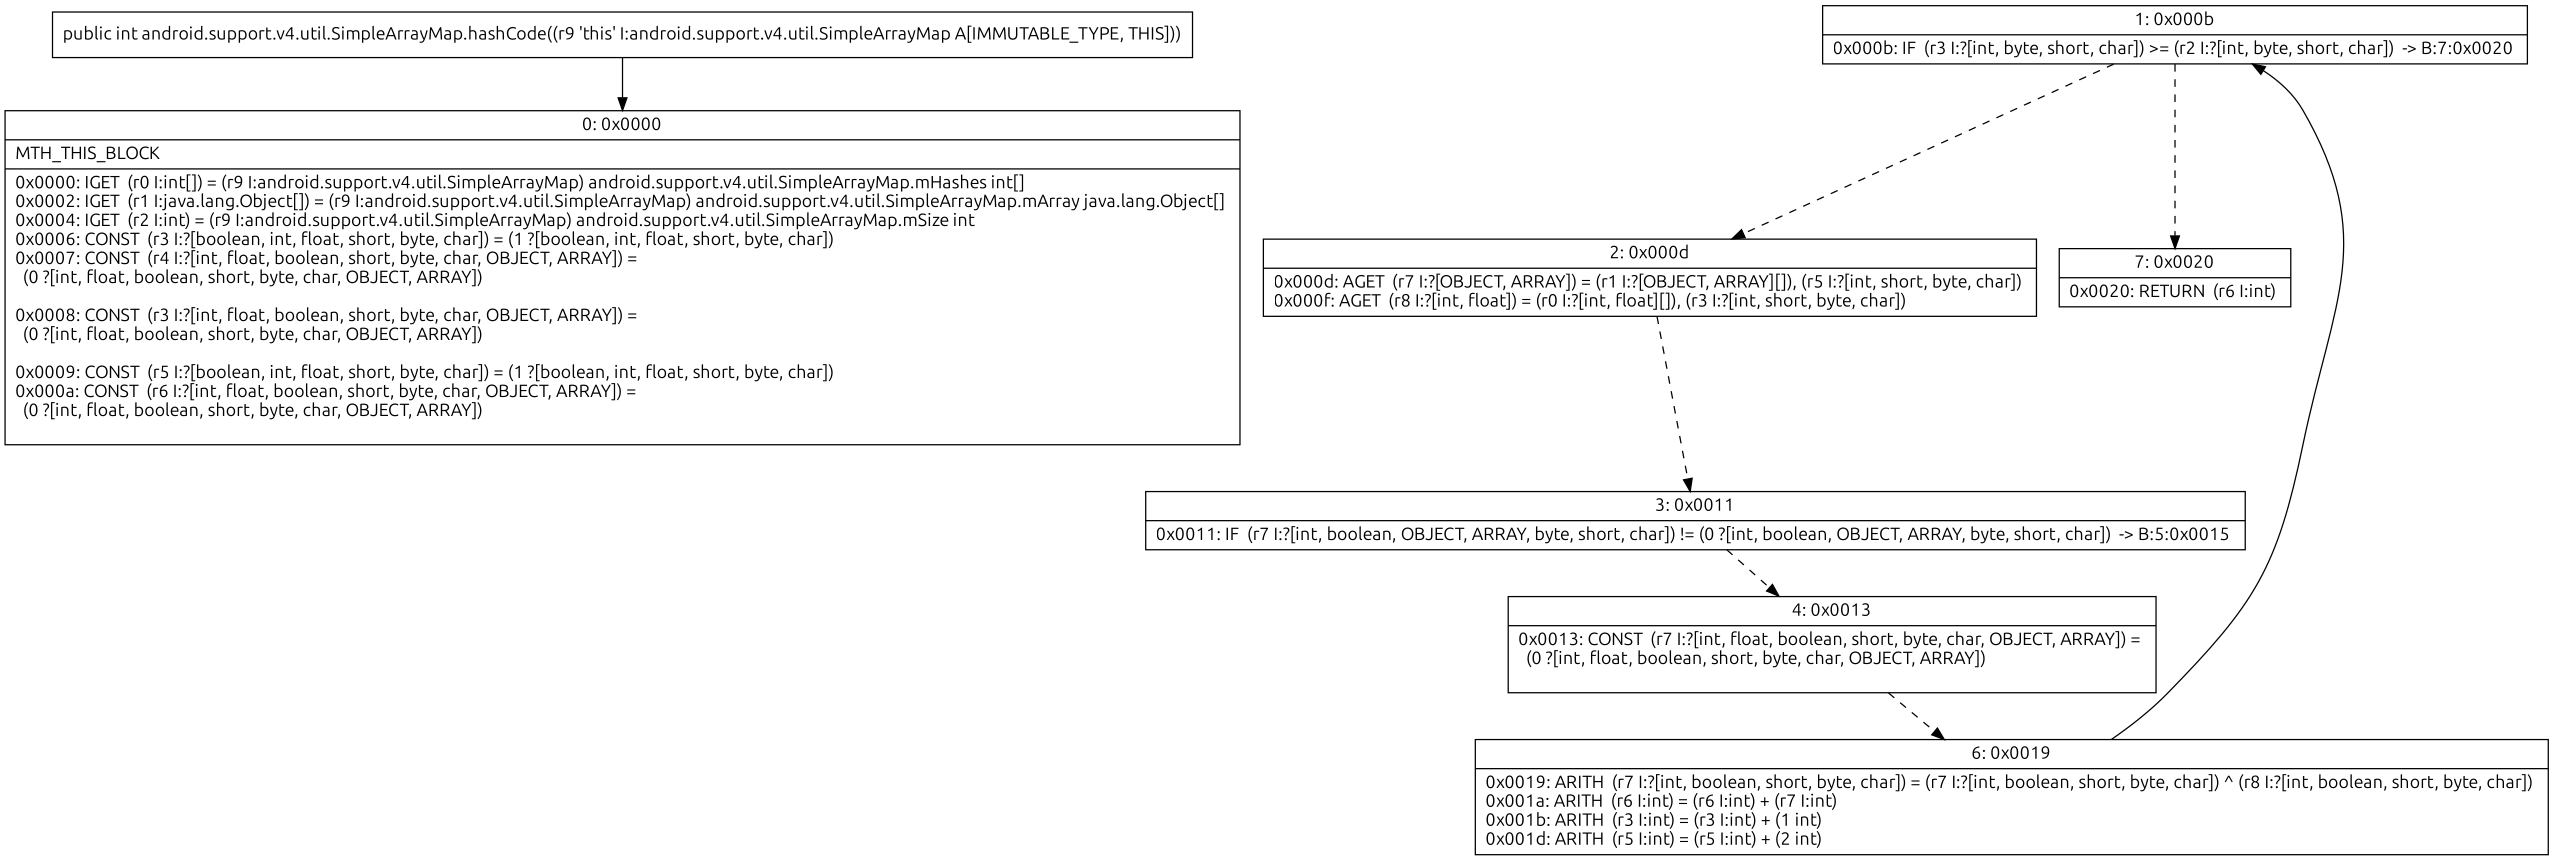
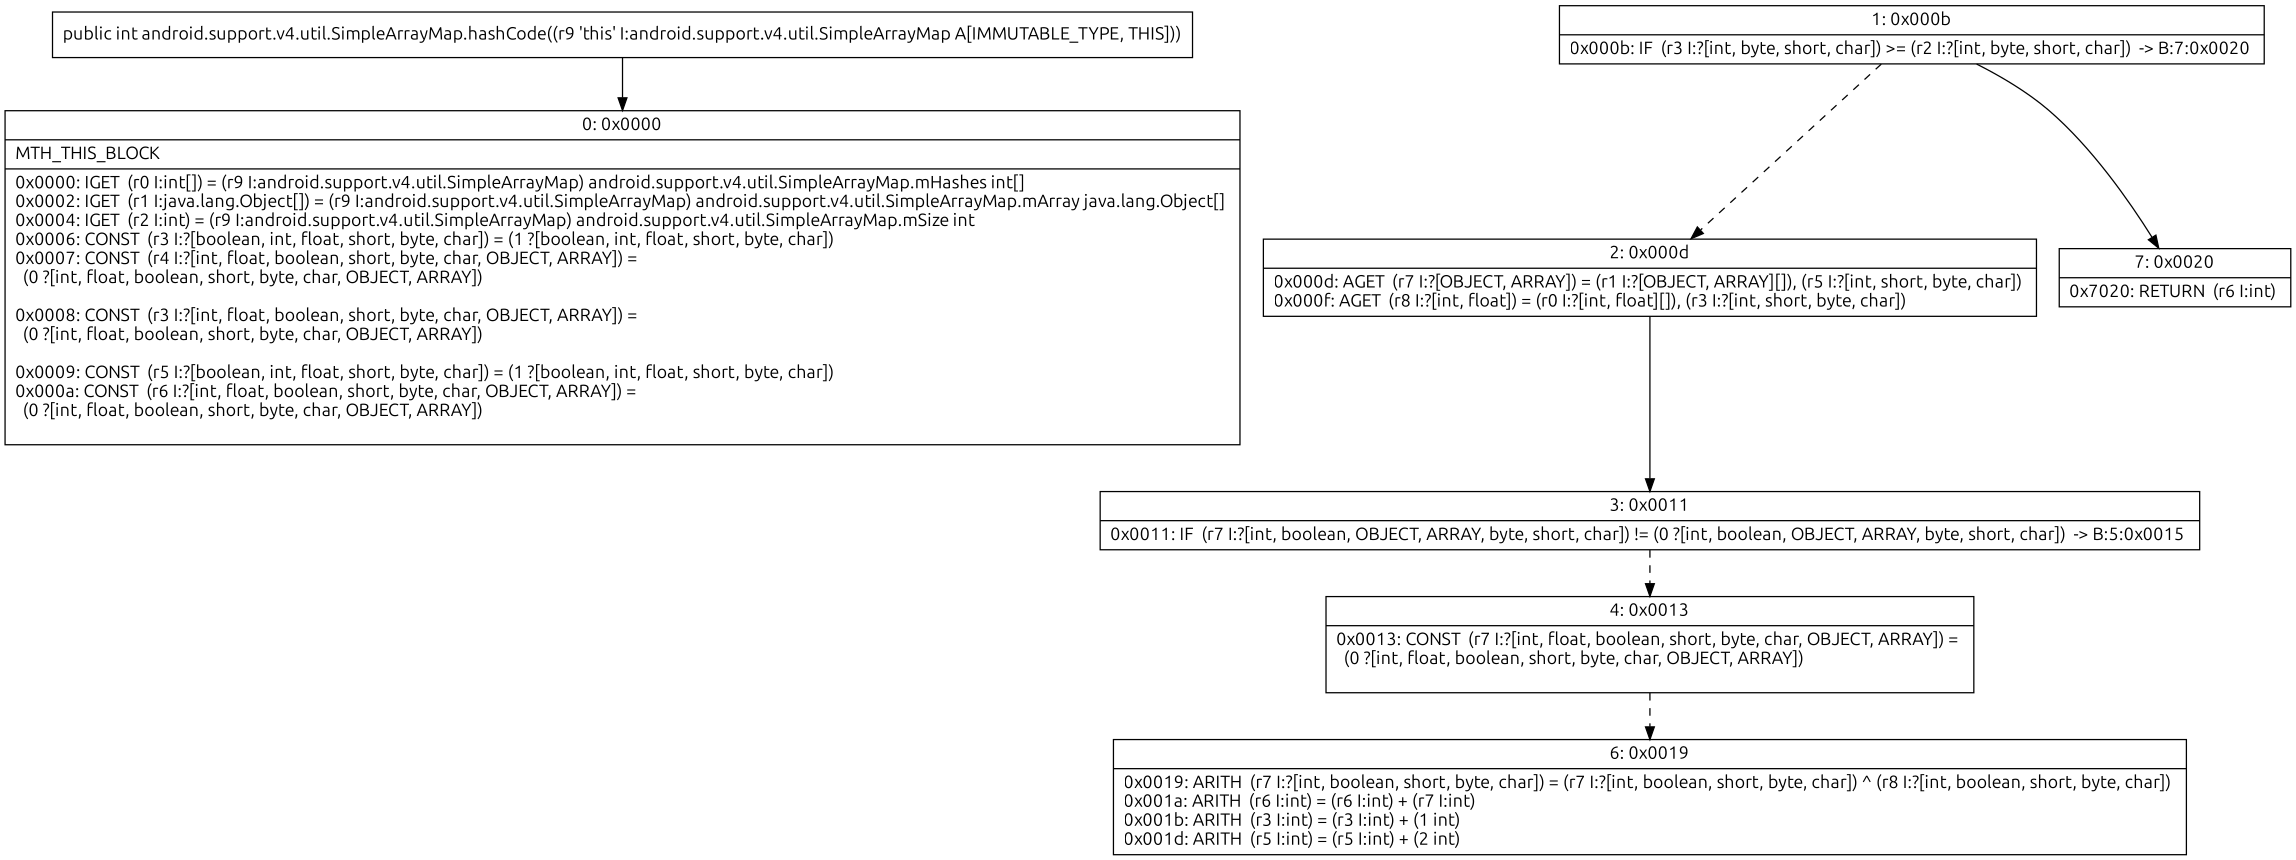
(2175, 150) -> (2077, 137)
(2175, 292) -> (2175, 292)
(1672, 398) -> (1650, 397)
(2308, 425) -> none
